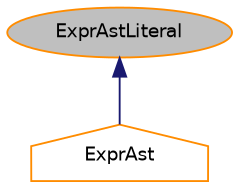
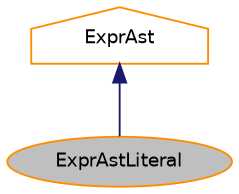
(120, 101) -> (120, 110)
